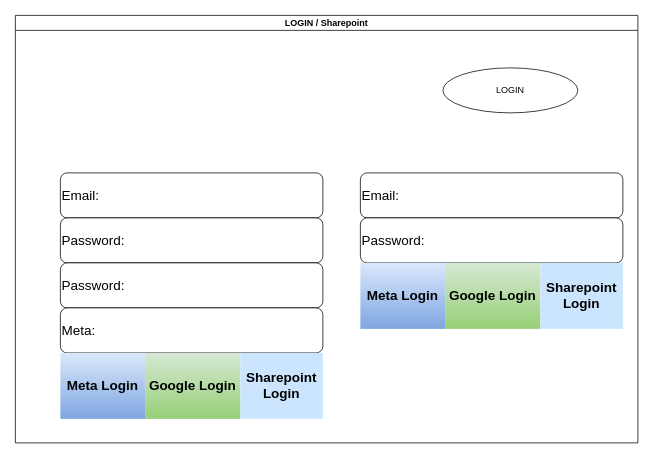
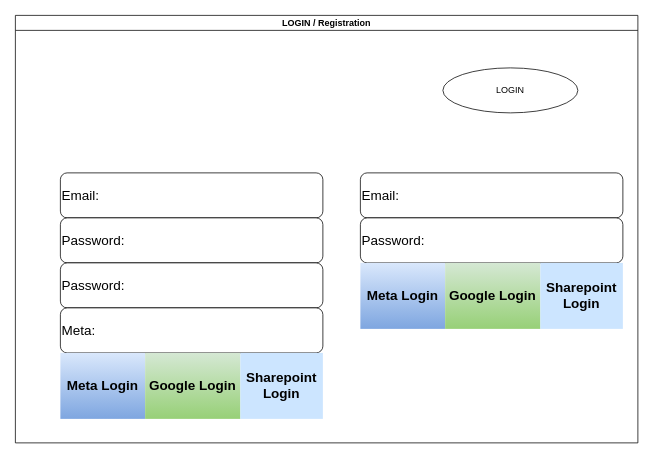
(326, 23) -> (326, 23)
